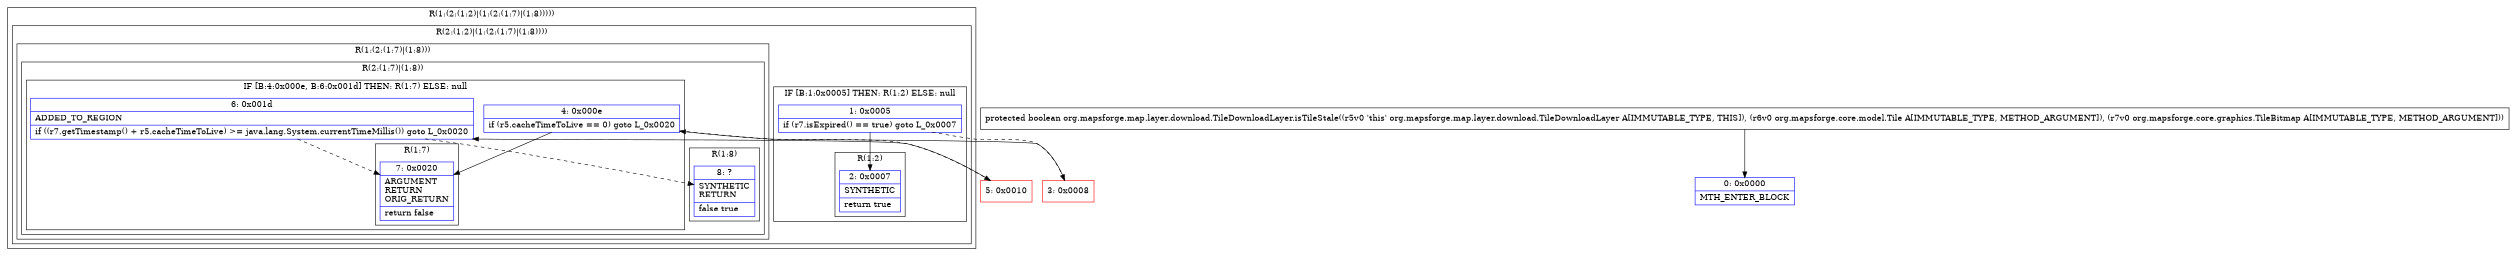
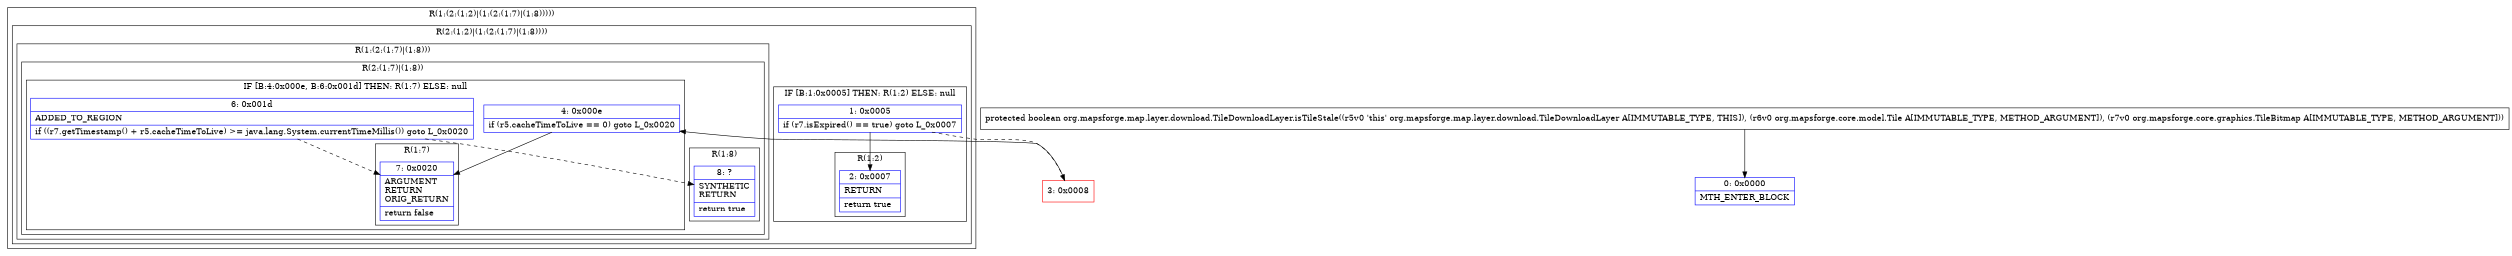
(870, 191) -> (863, 191)
(1006, 191) -> none
(719, 209) -> (722, 209)
